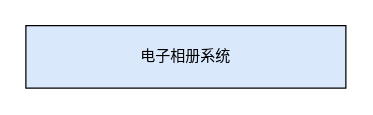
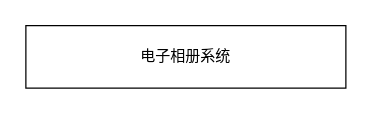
(186, 57) -> (186, 57)
